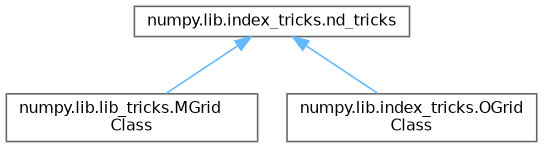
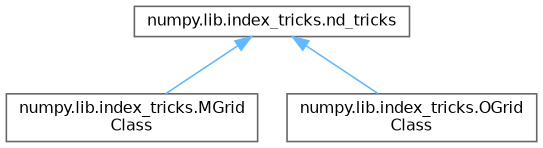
(132, 118) -> (132, 118)
